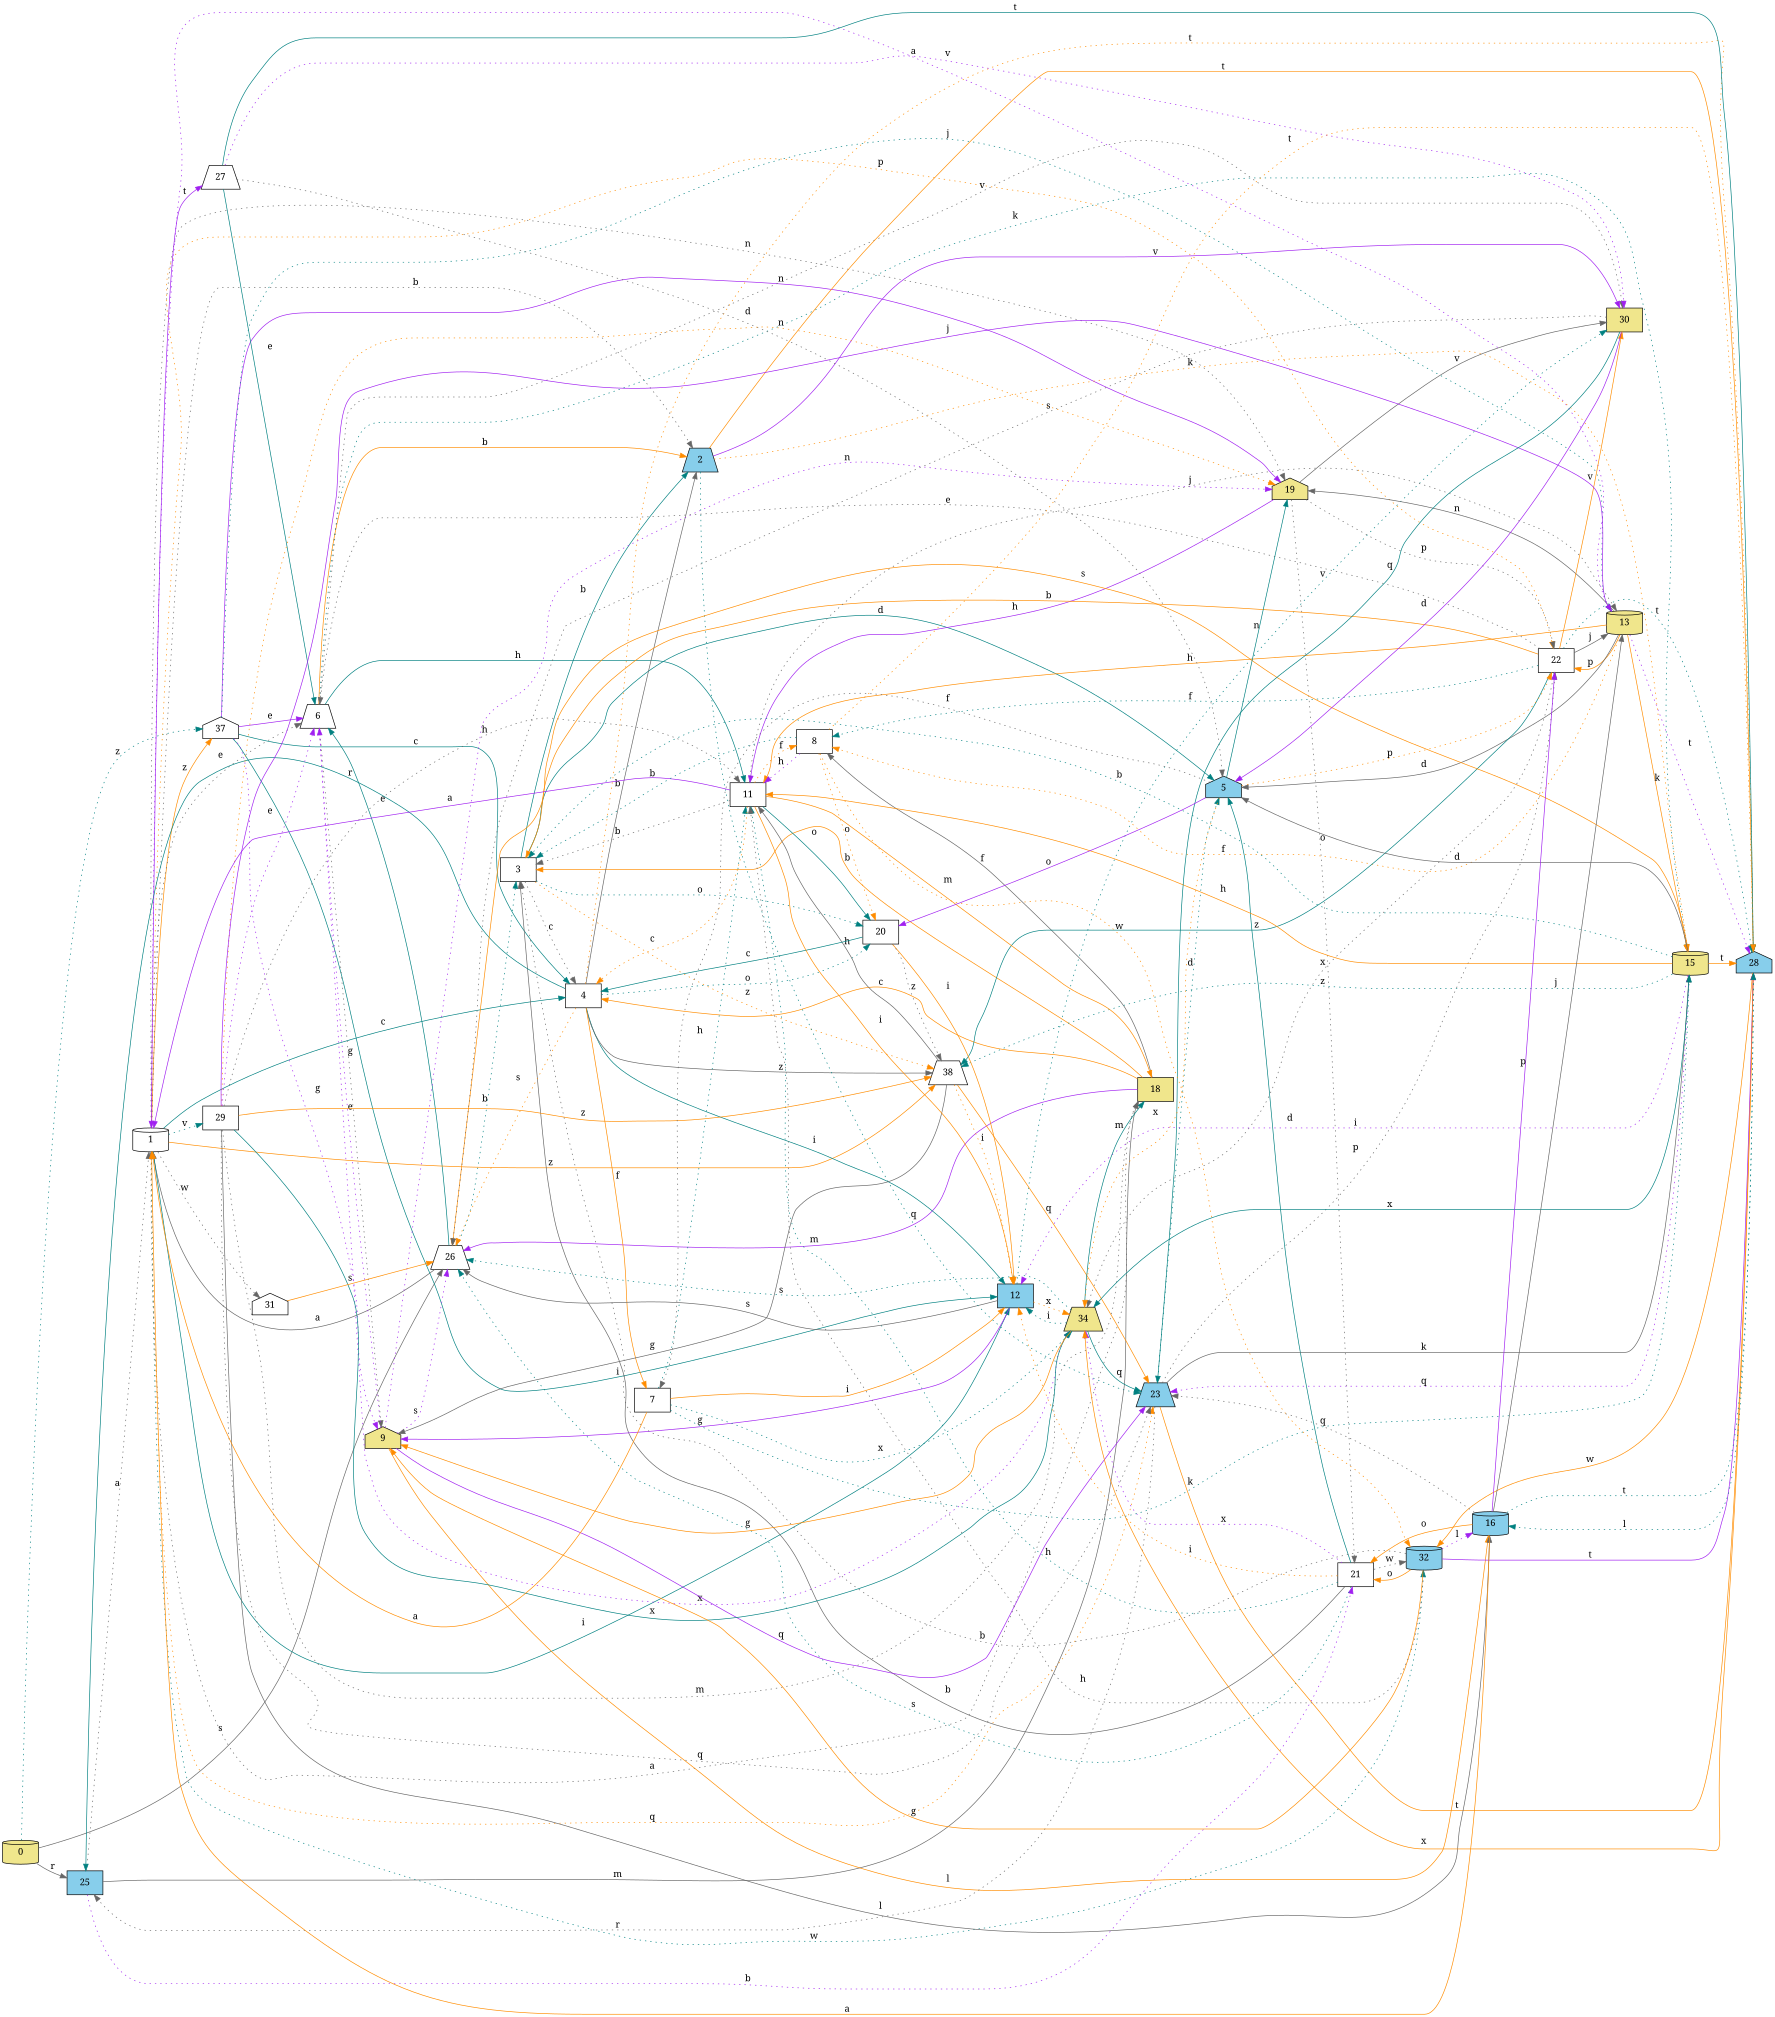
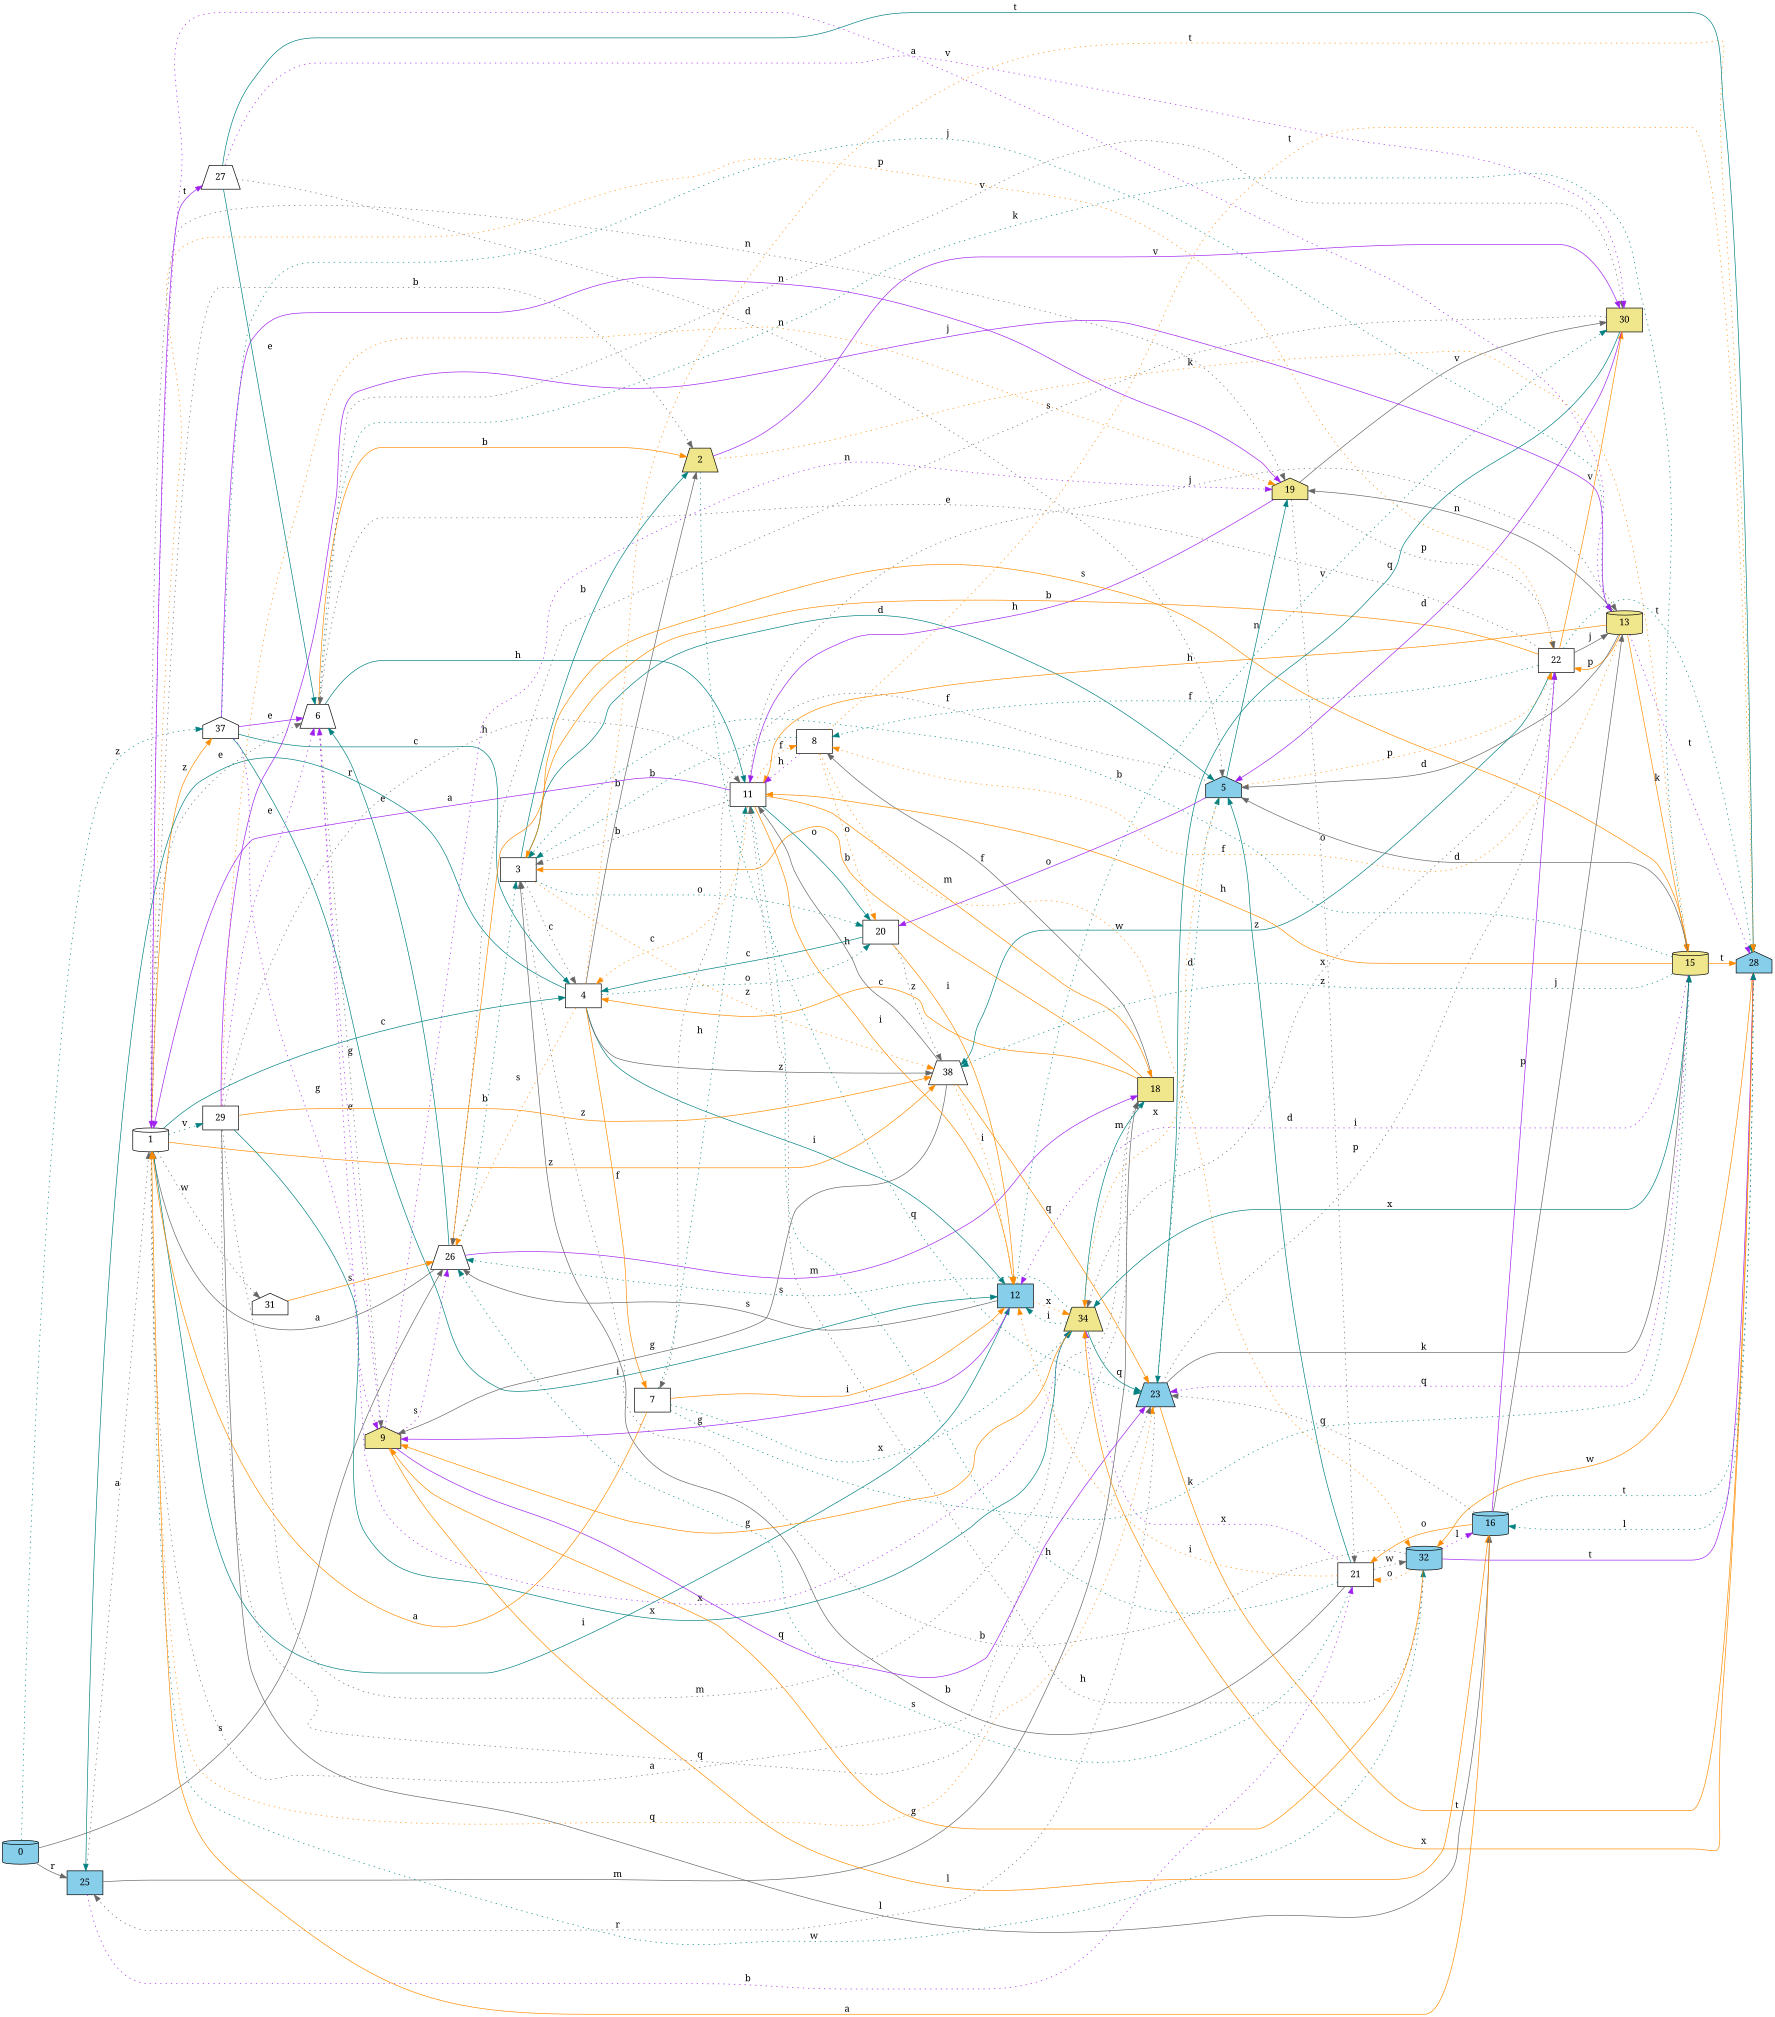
(1555, 72) -> none
(700, 460) -> (700, 460)
(834, 1244) -> (825, 1275)
(1397, 1578) -> (1397, 1578)
(21, 1852) -> (21, 1852)
